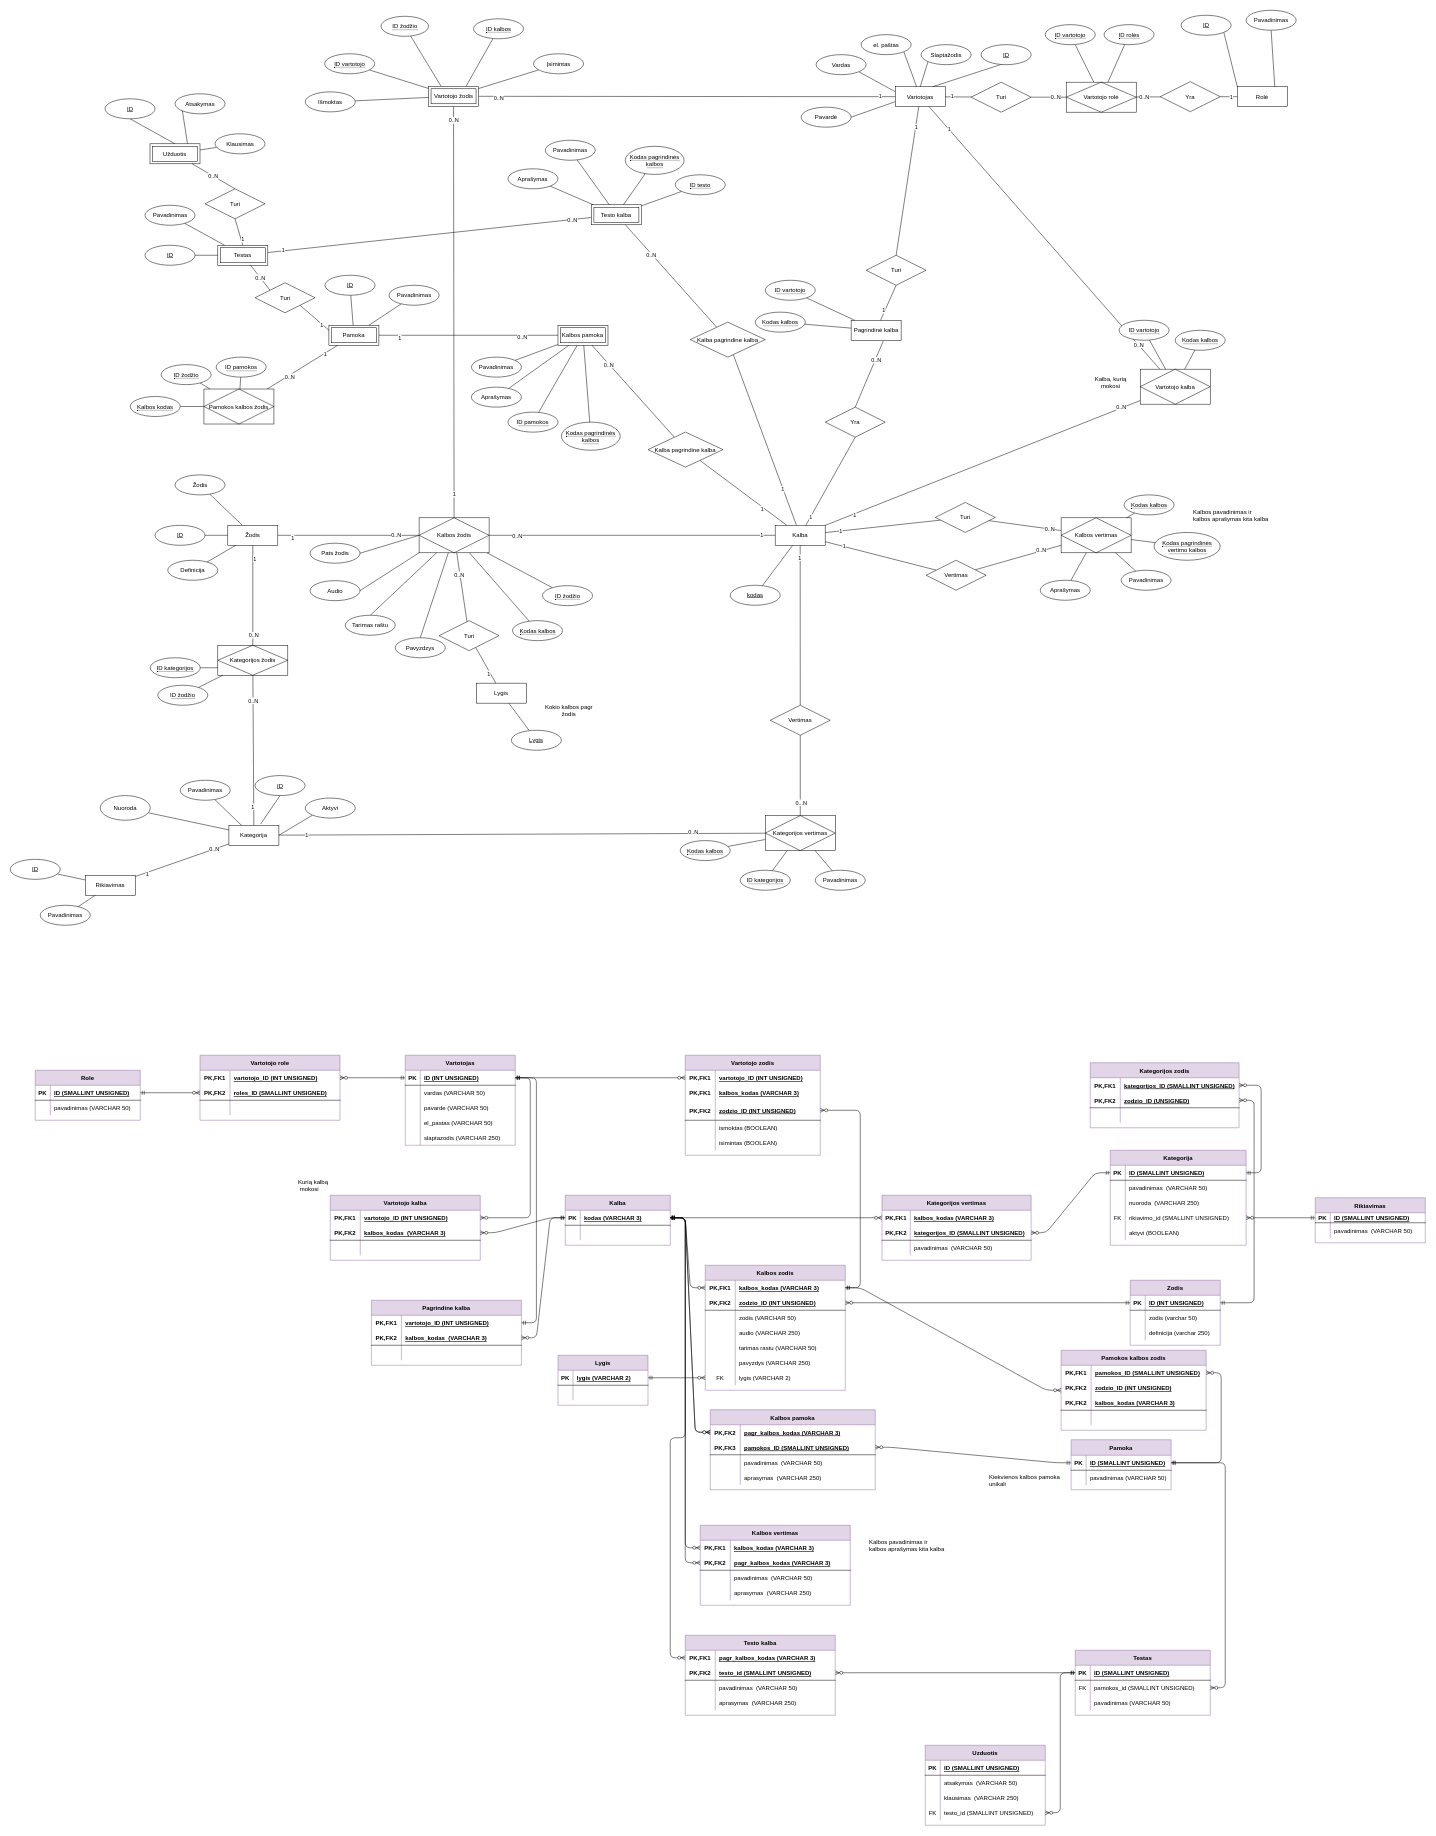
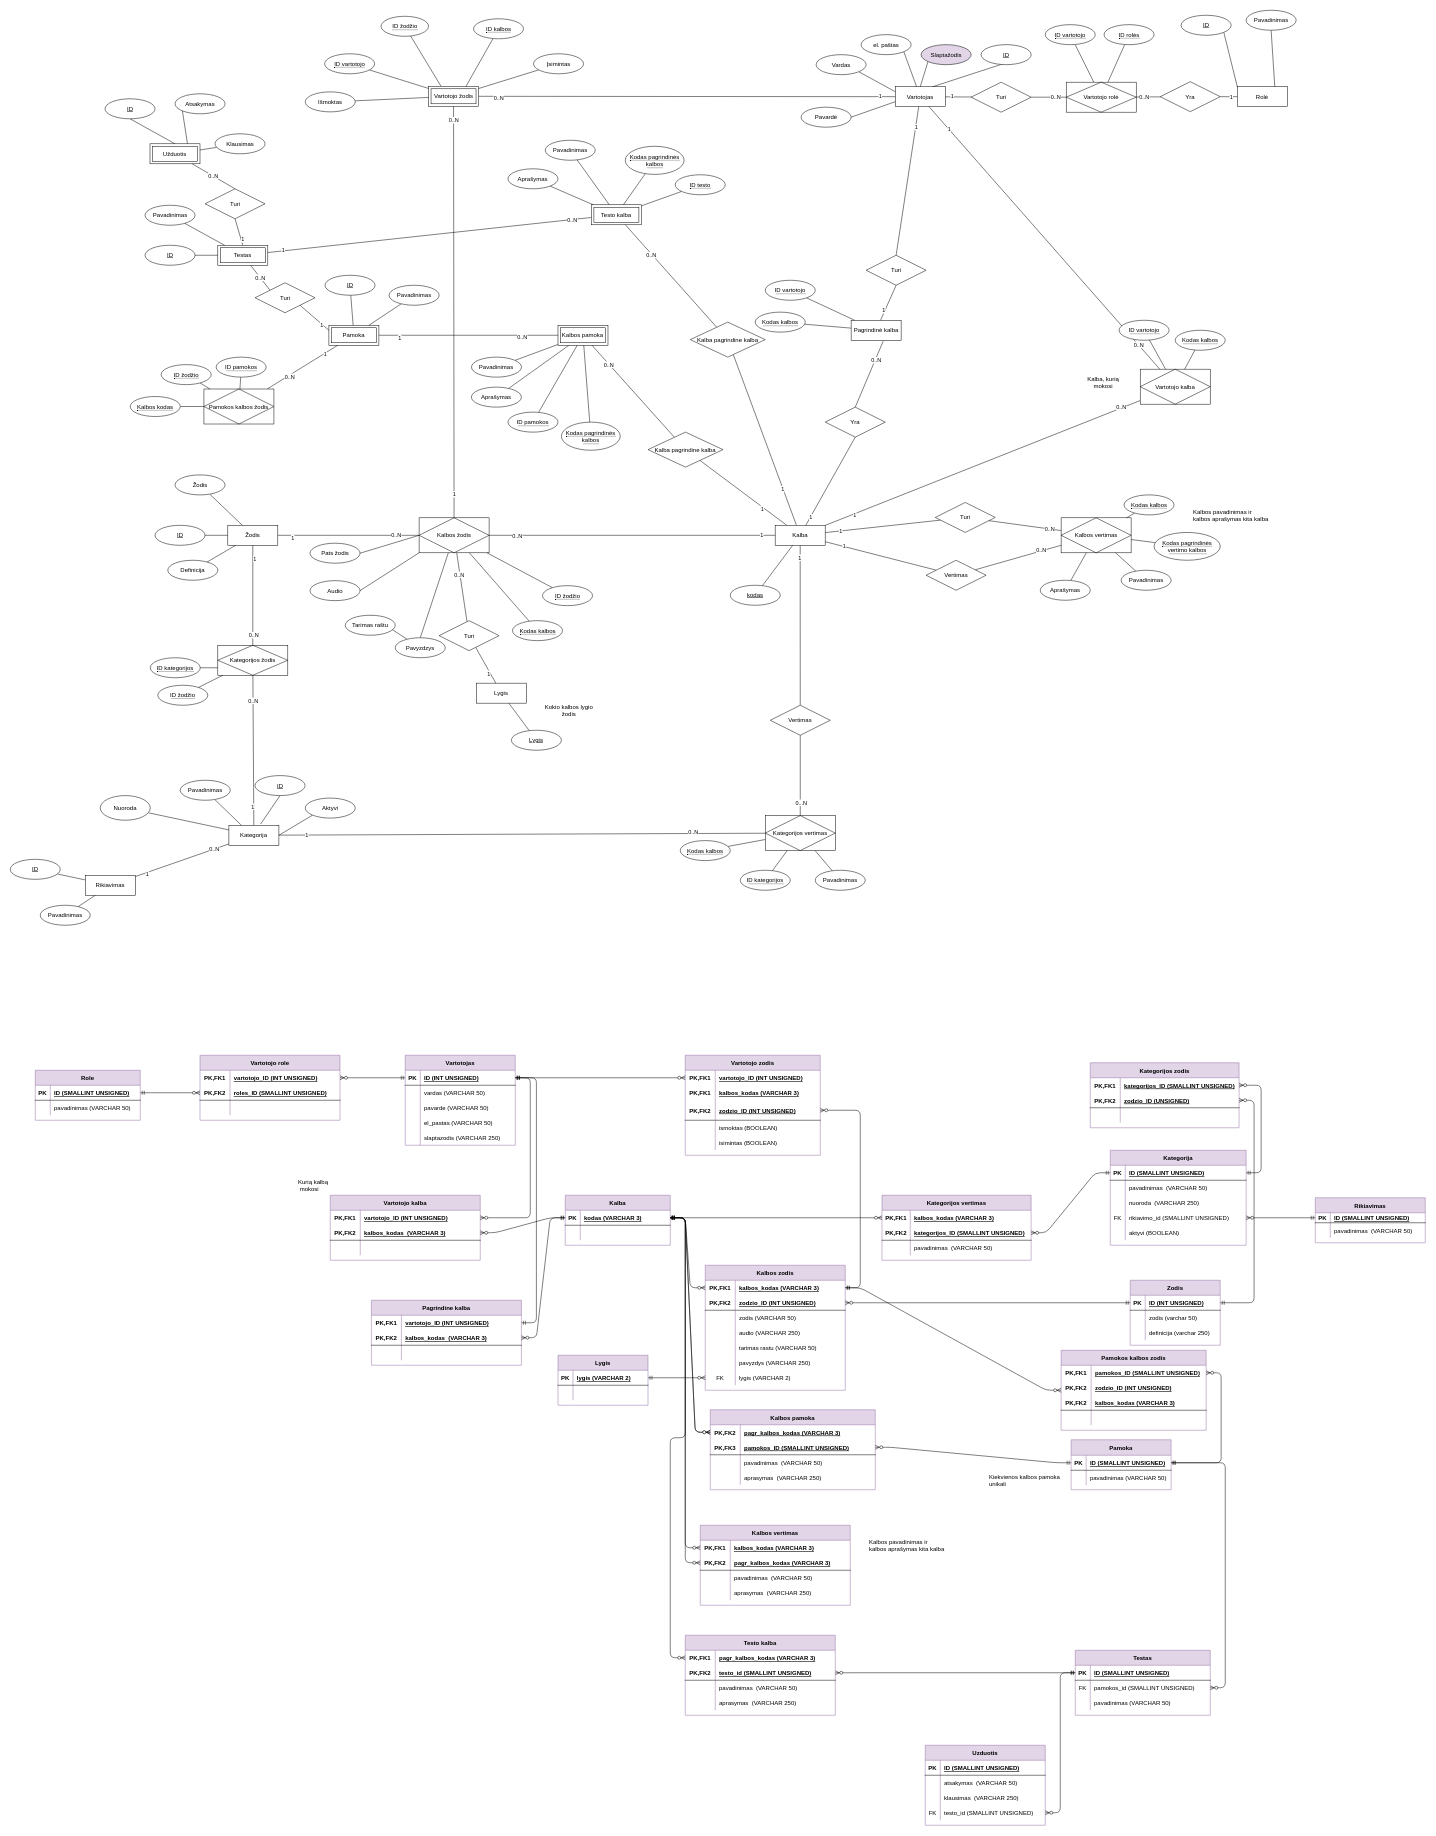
(946, 55) -> (946, 55)
(1111, 382) -> (1103, 382)
(403, 584) -> (399, 634)
(569, 710) -> (569, 710)
